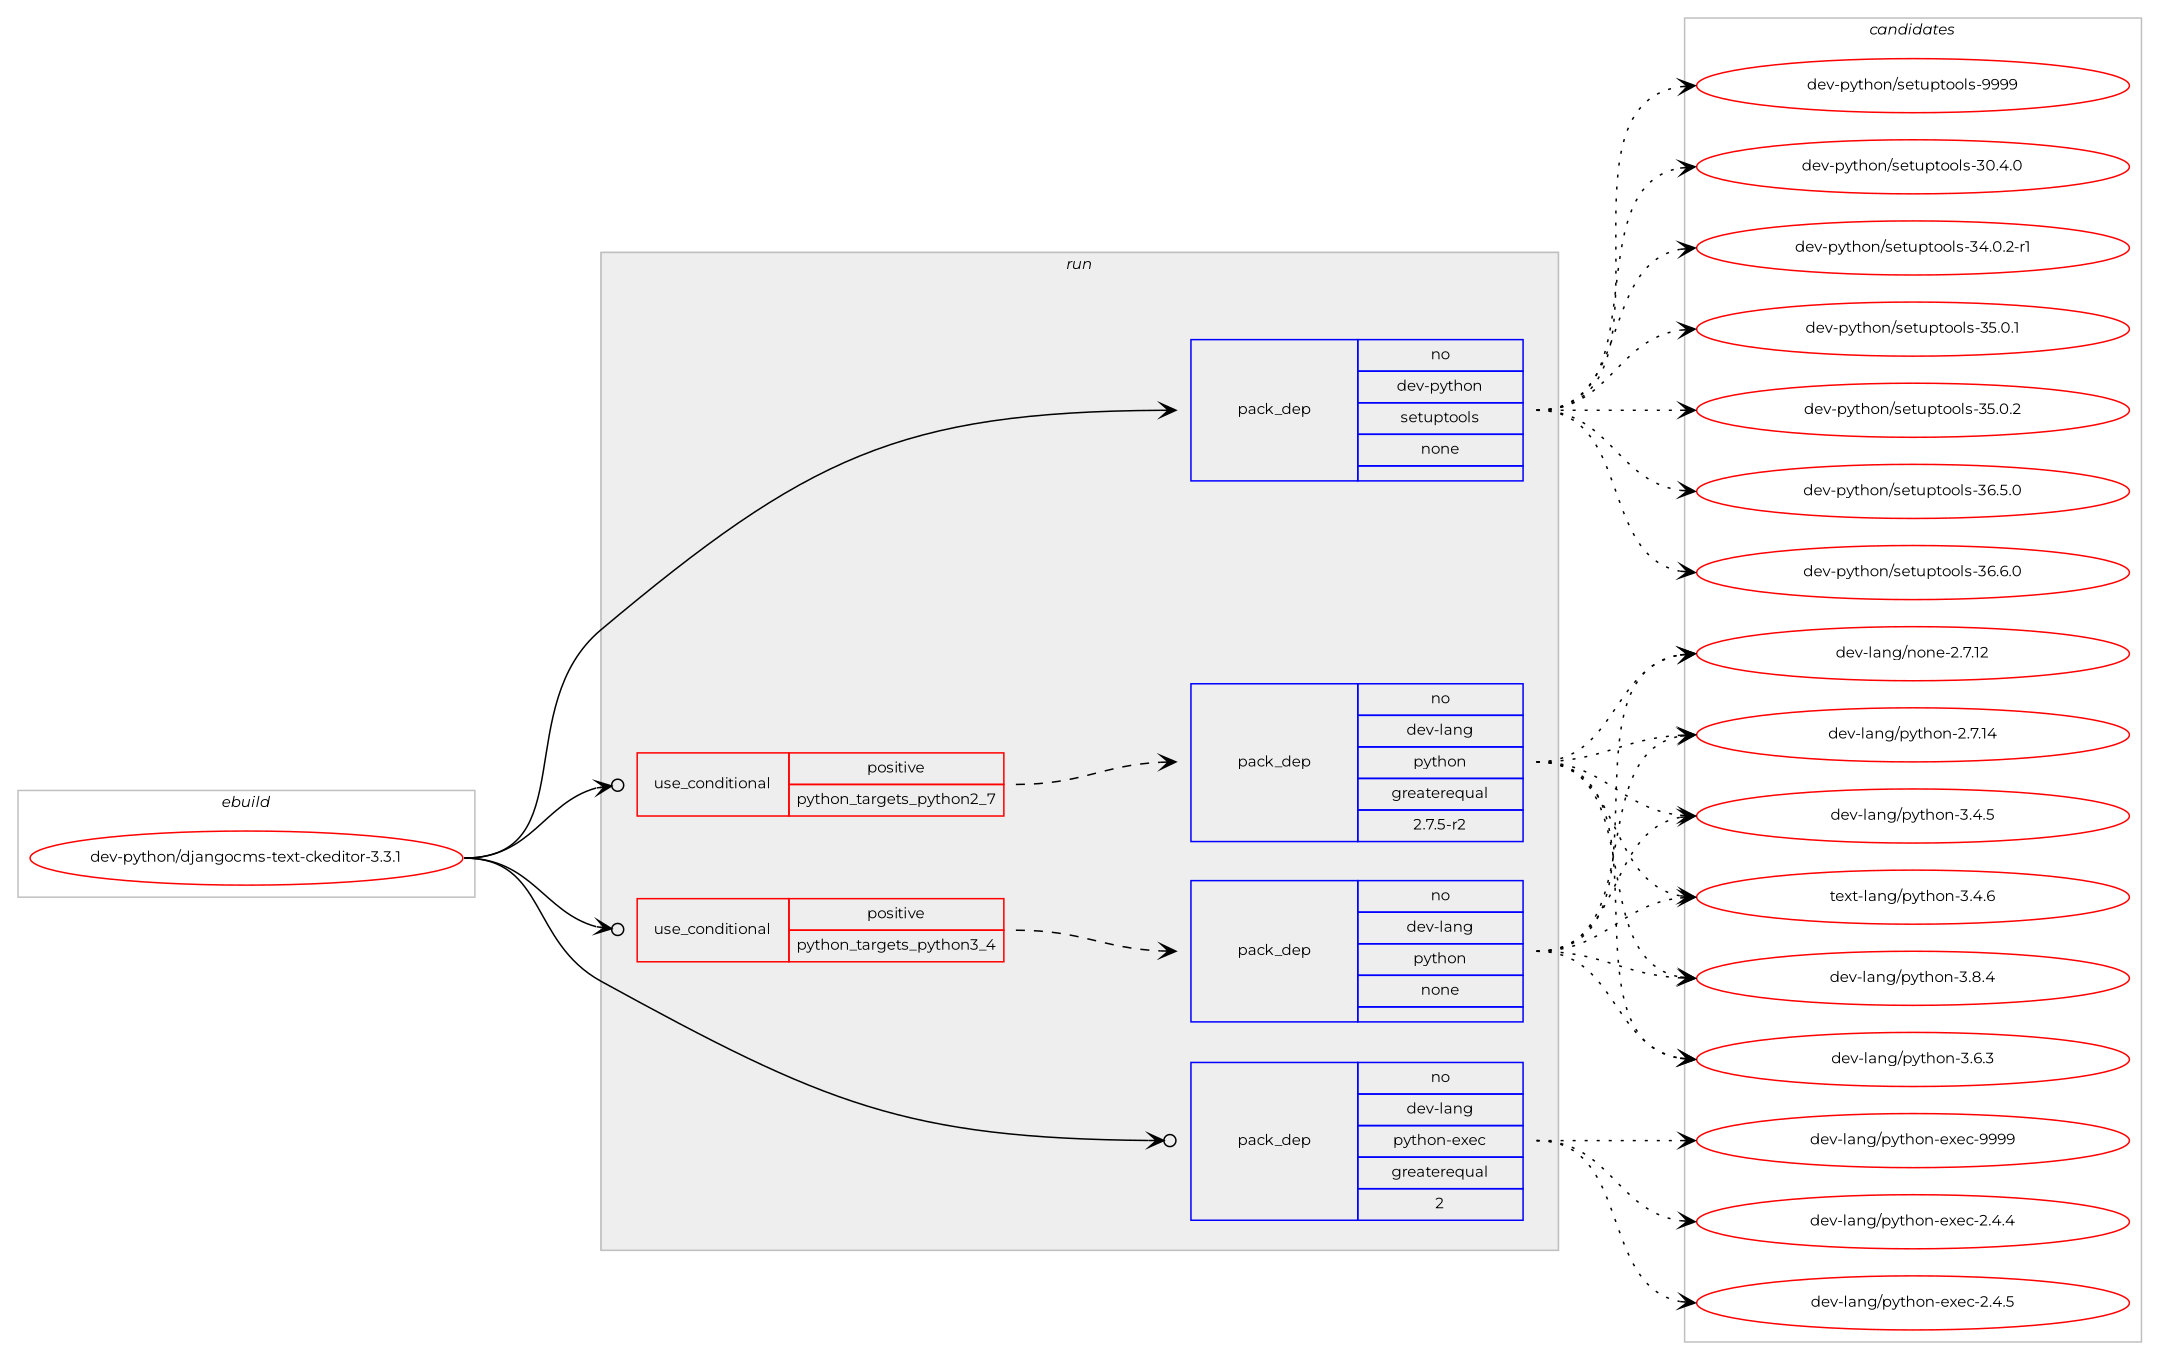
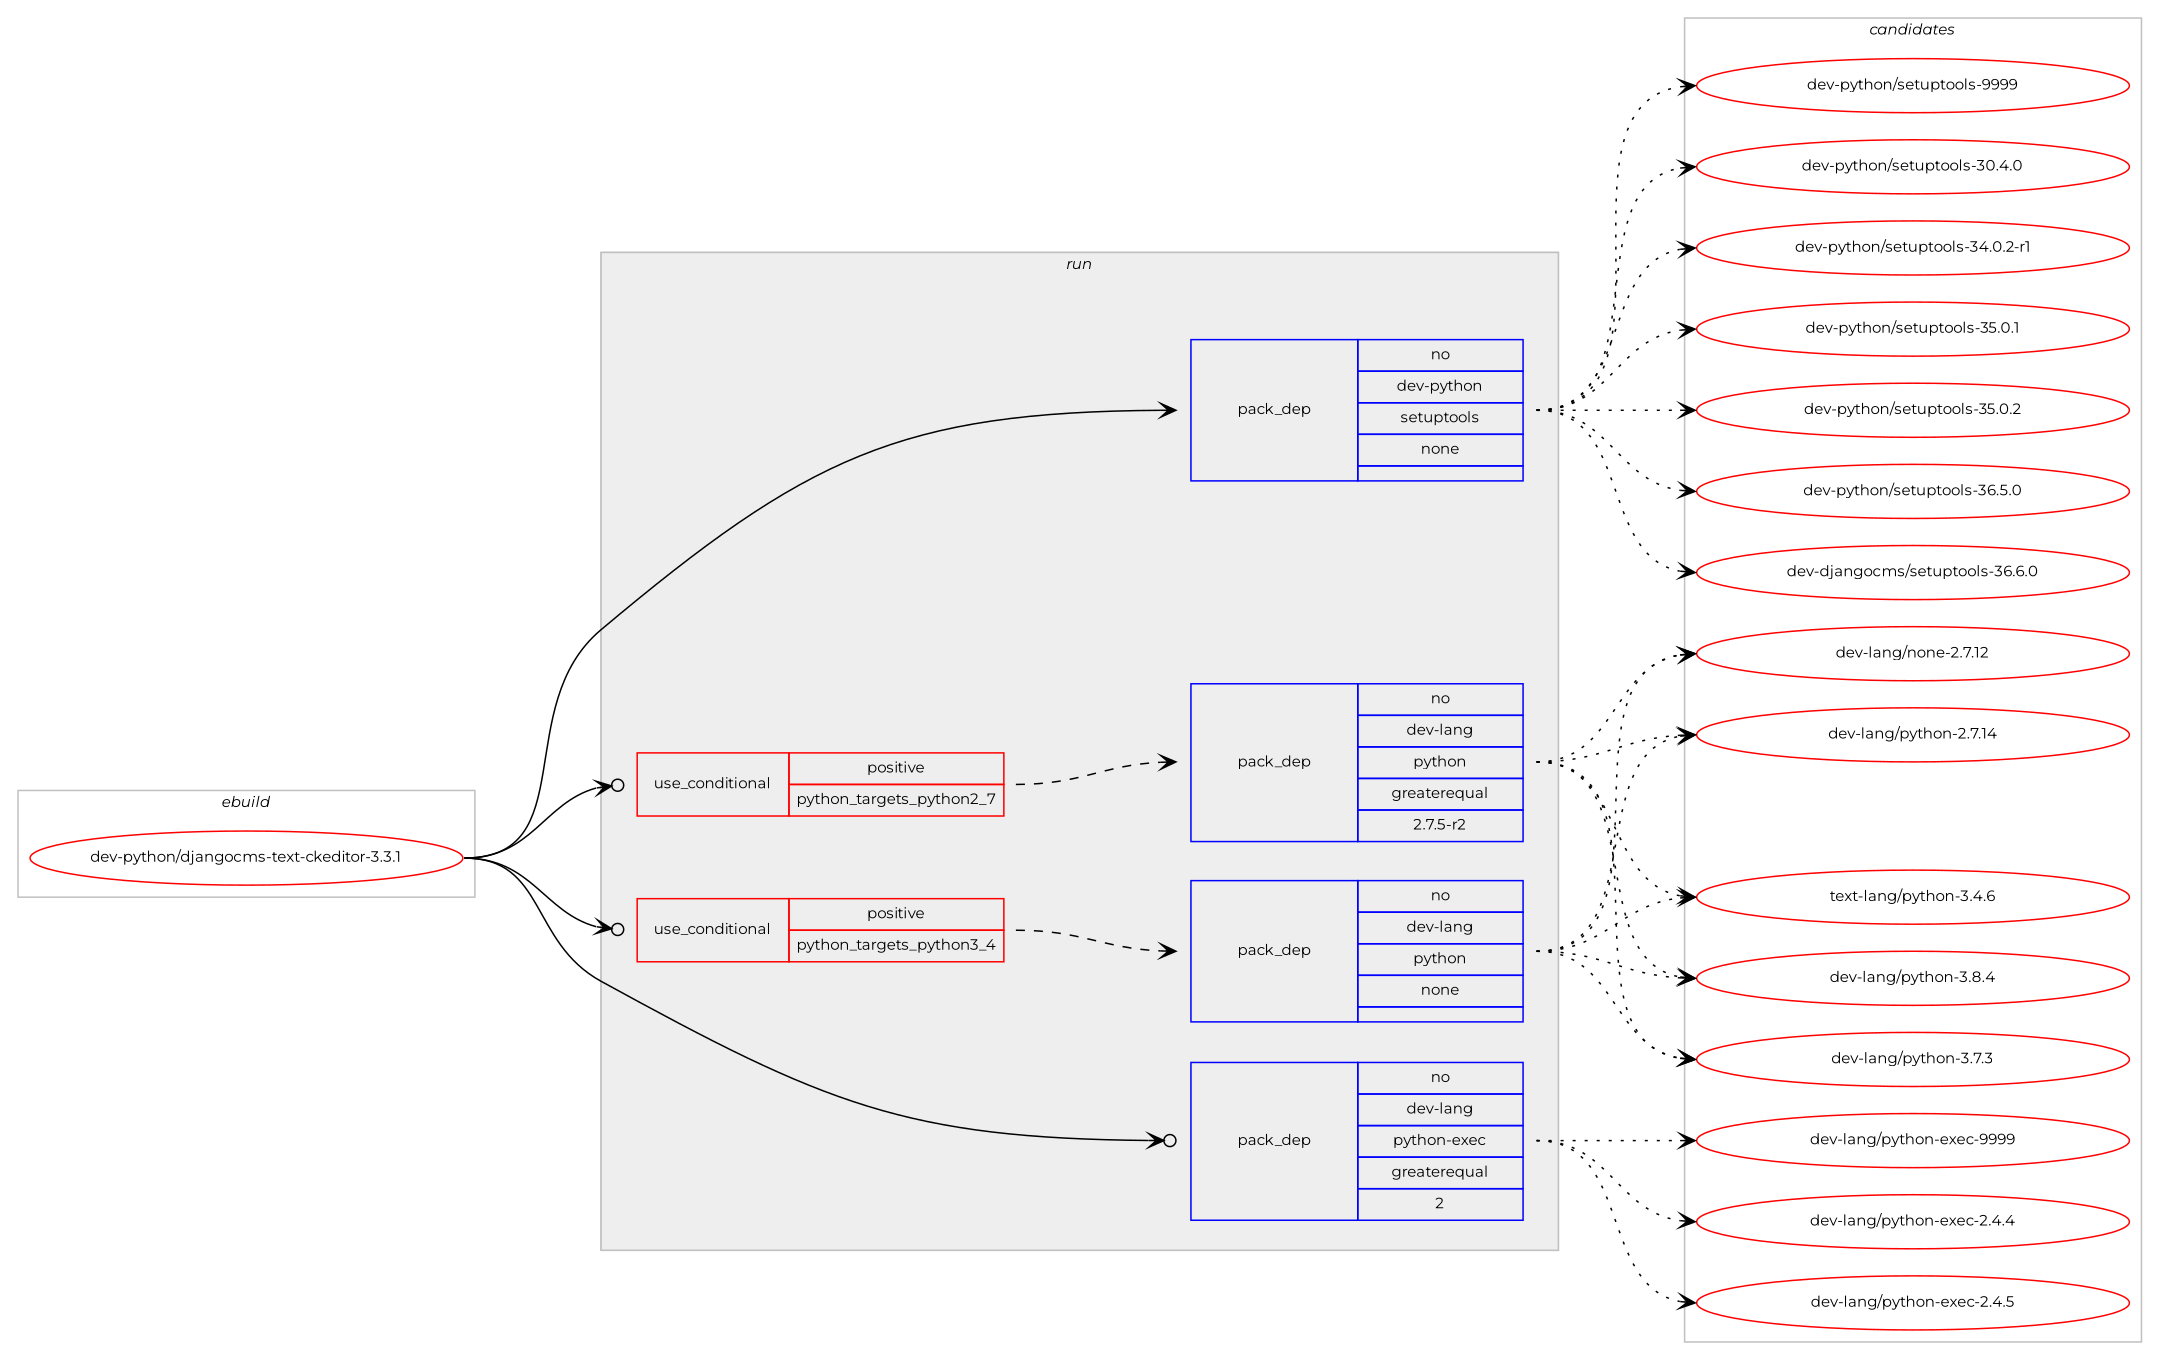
(1913, 573) -> (1913, 573)
(1913, 816) -> none
(1913, 1059) -> (1913, 1059)
